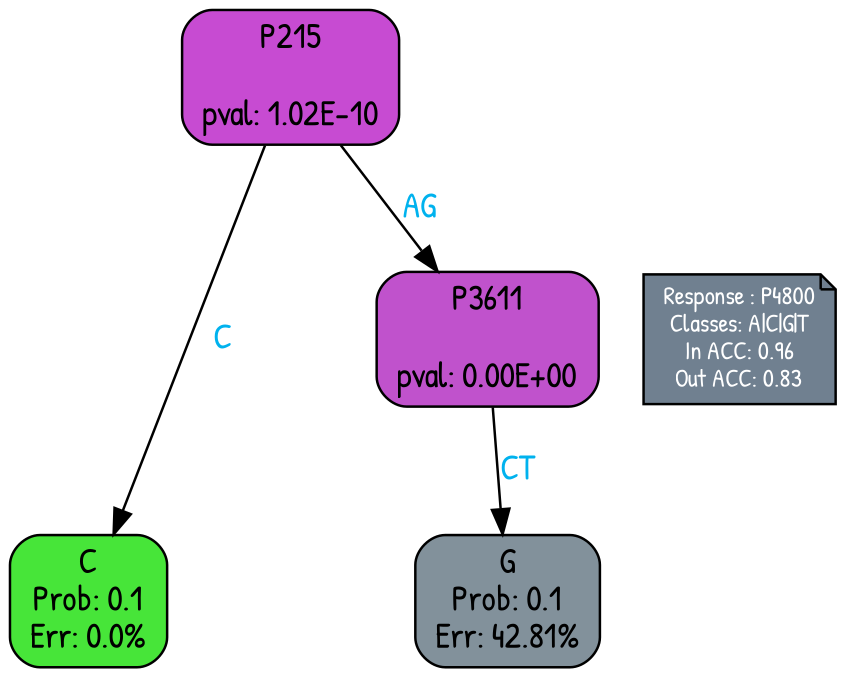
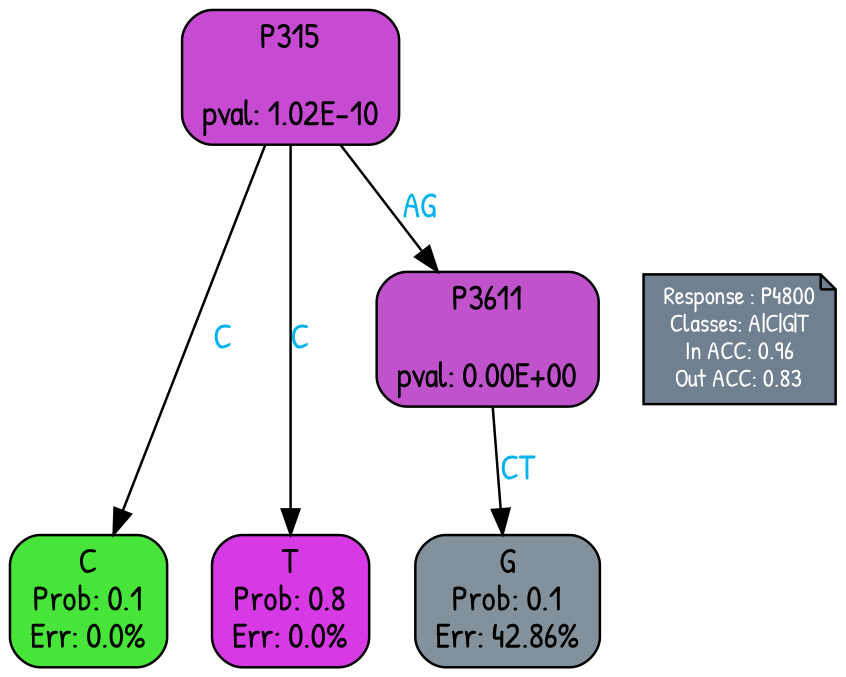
(291, 77) -> (291, 77)
none -> (291, 601)
(508, 601) -> (508, 601)
